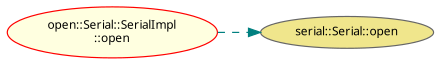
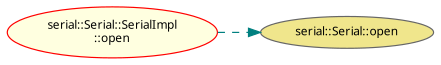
(112, 32) -> (112, 32)
